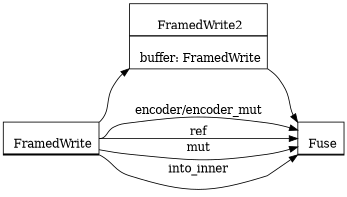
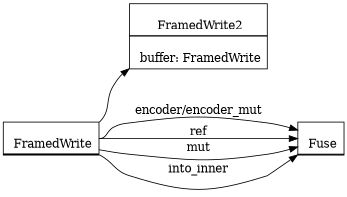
(285, 89) -> none
